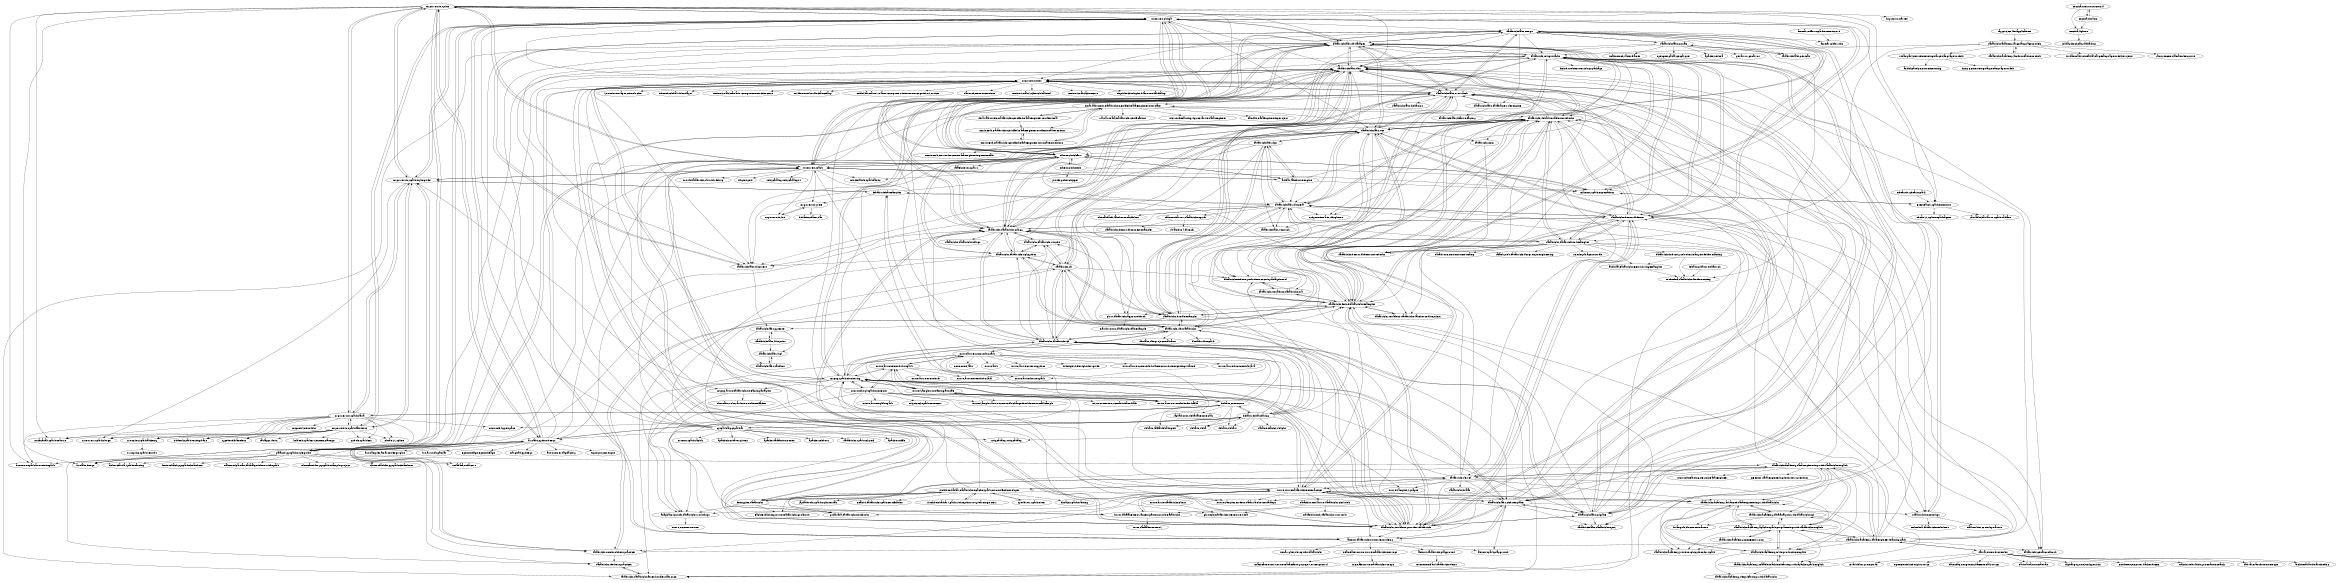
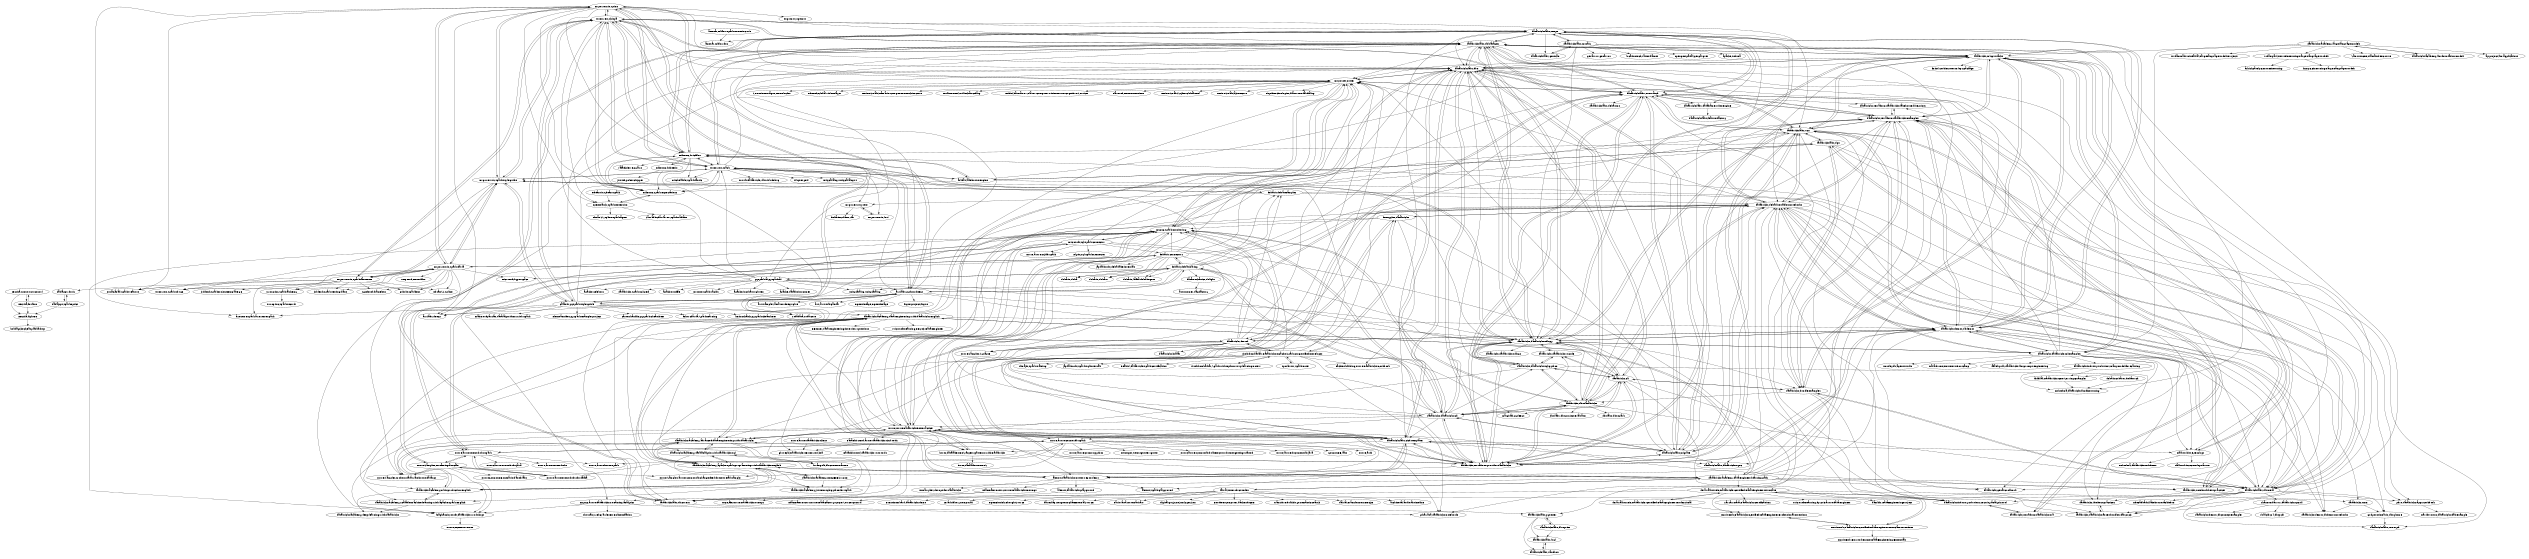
(1897, 19) -> (795, 19)
(2015, 37) -> (2424, 49)
(1299, 99) -> (1664, 271)
none -> (65, 304)
(1352, 304) -> (1893, 118)
(1182, 324) -> (1548, 410)
(1277, 336) -> (1602, 438)
(551, 446) -> (1198, 285)
